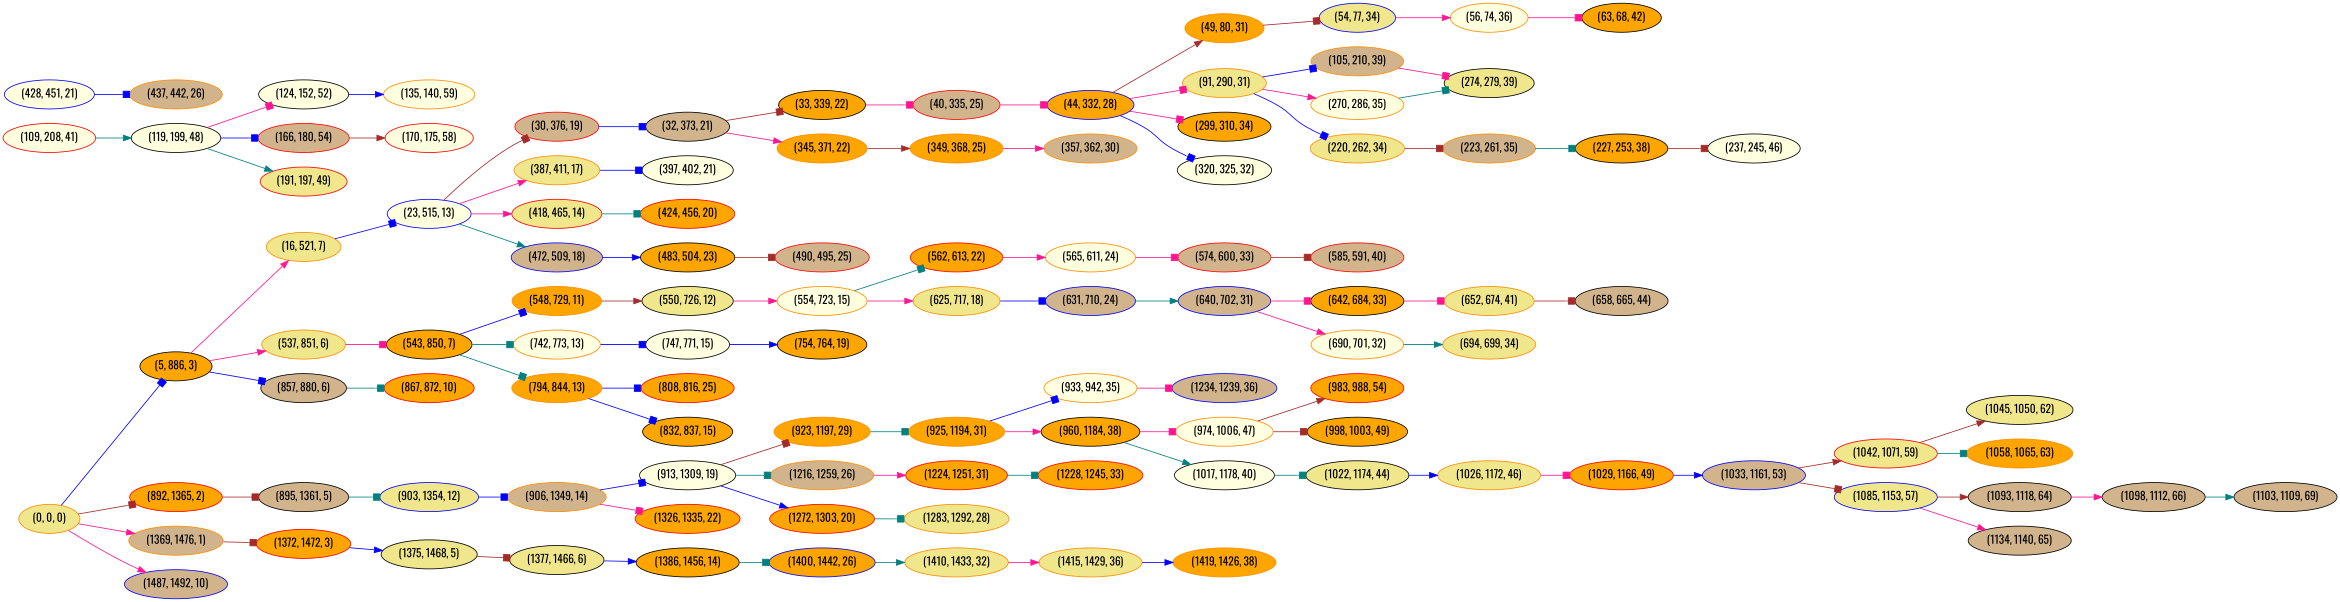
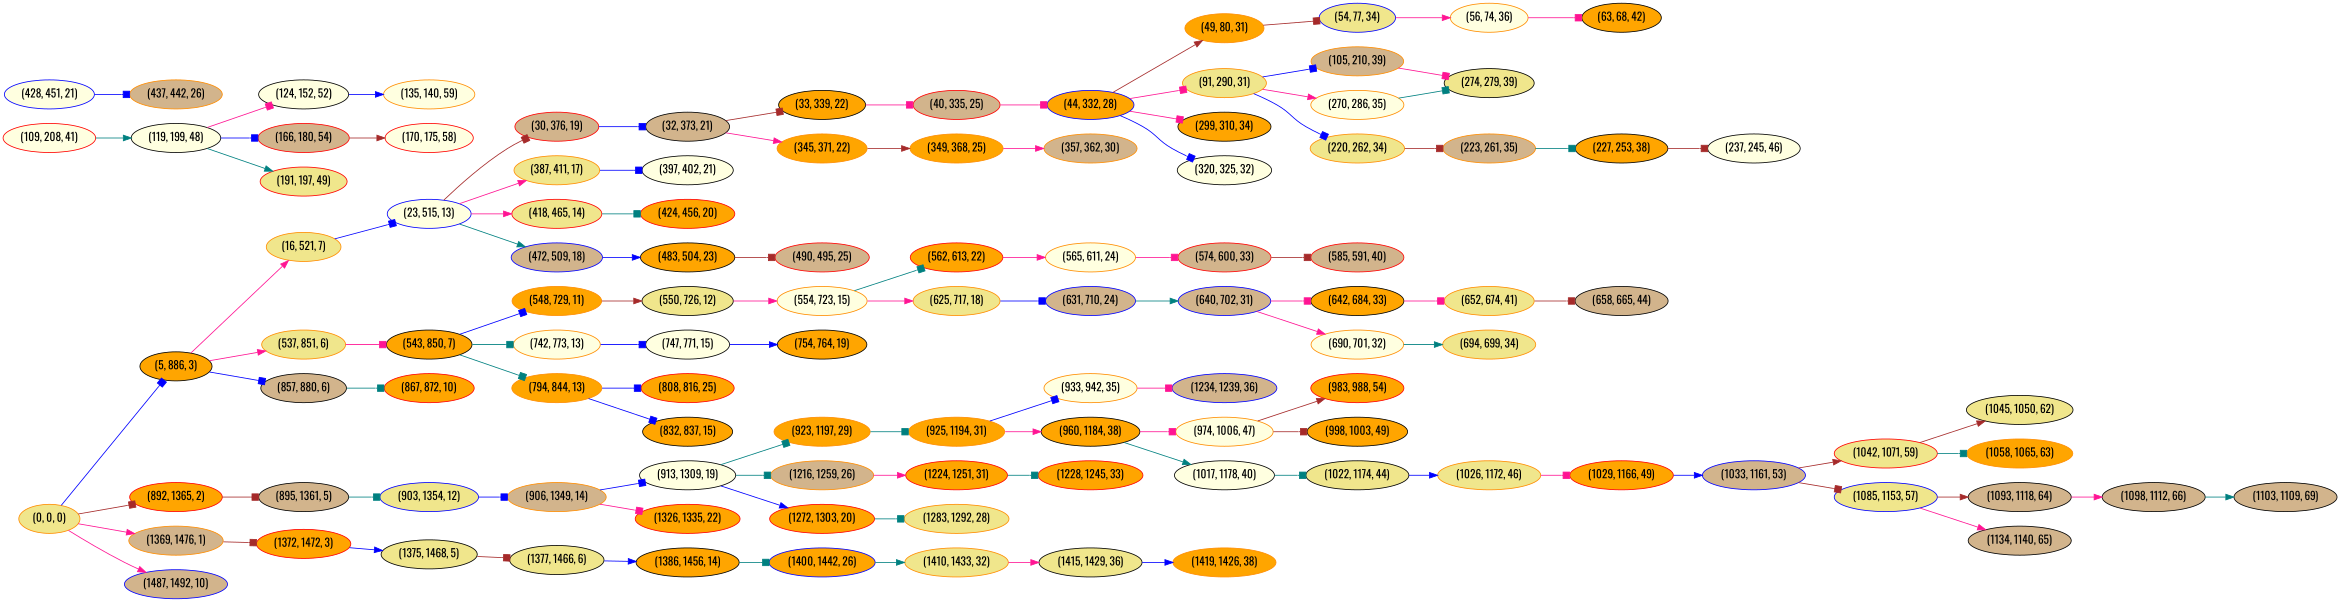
(751, 455) -> (751, 455)
(1091, 562) -> (1091, 562)
